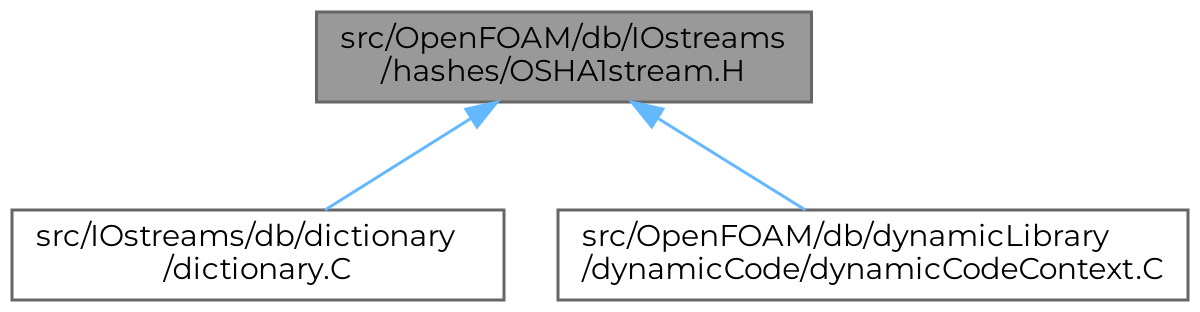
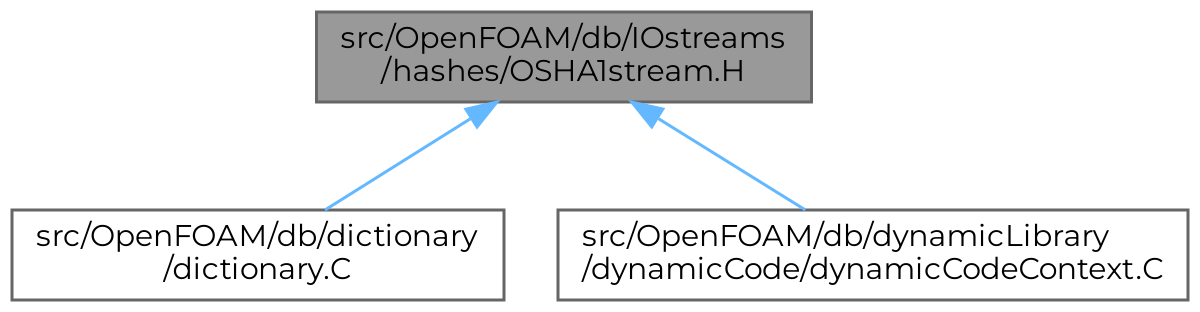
(258, 255) -> (258, 255)
